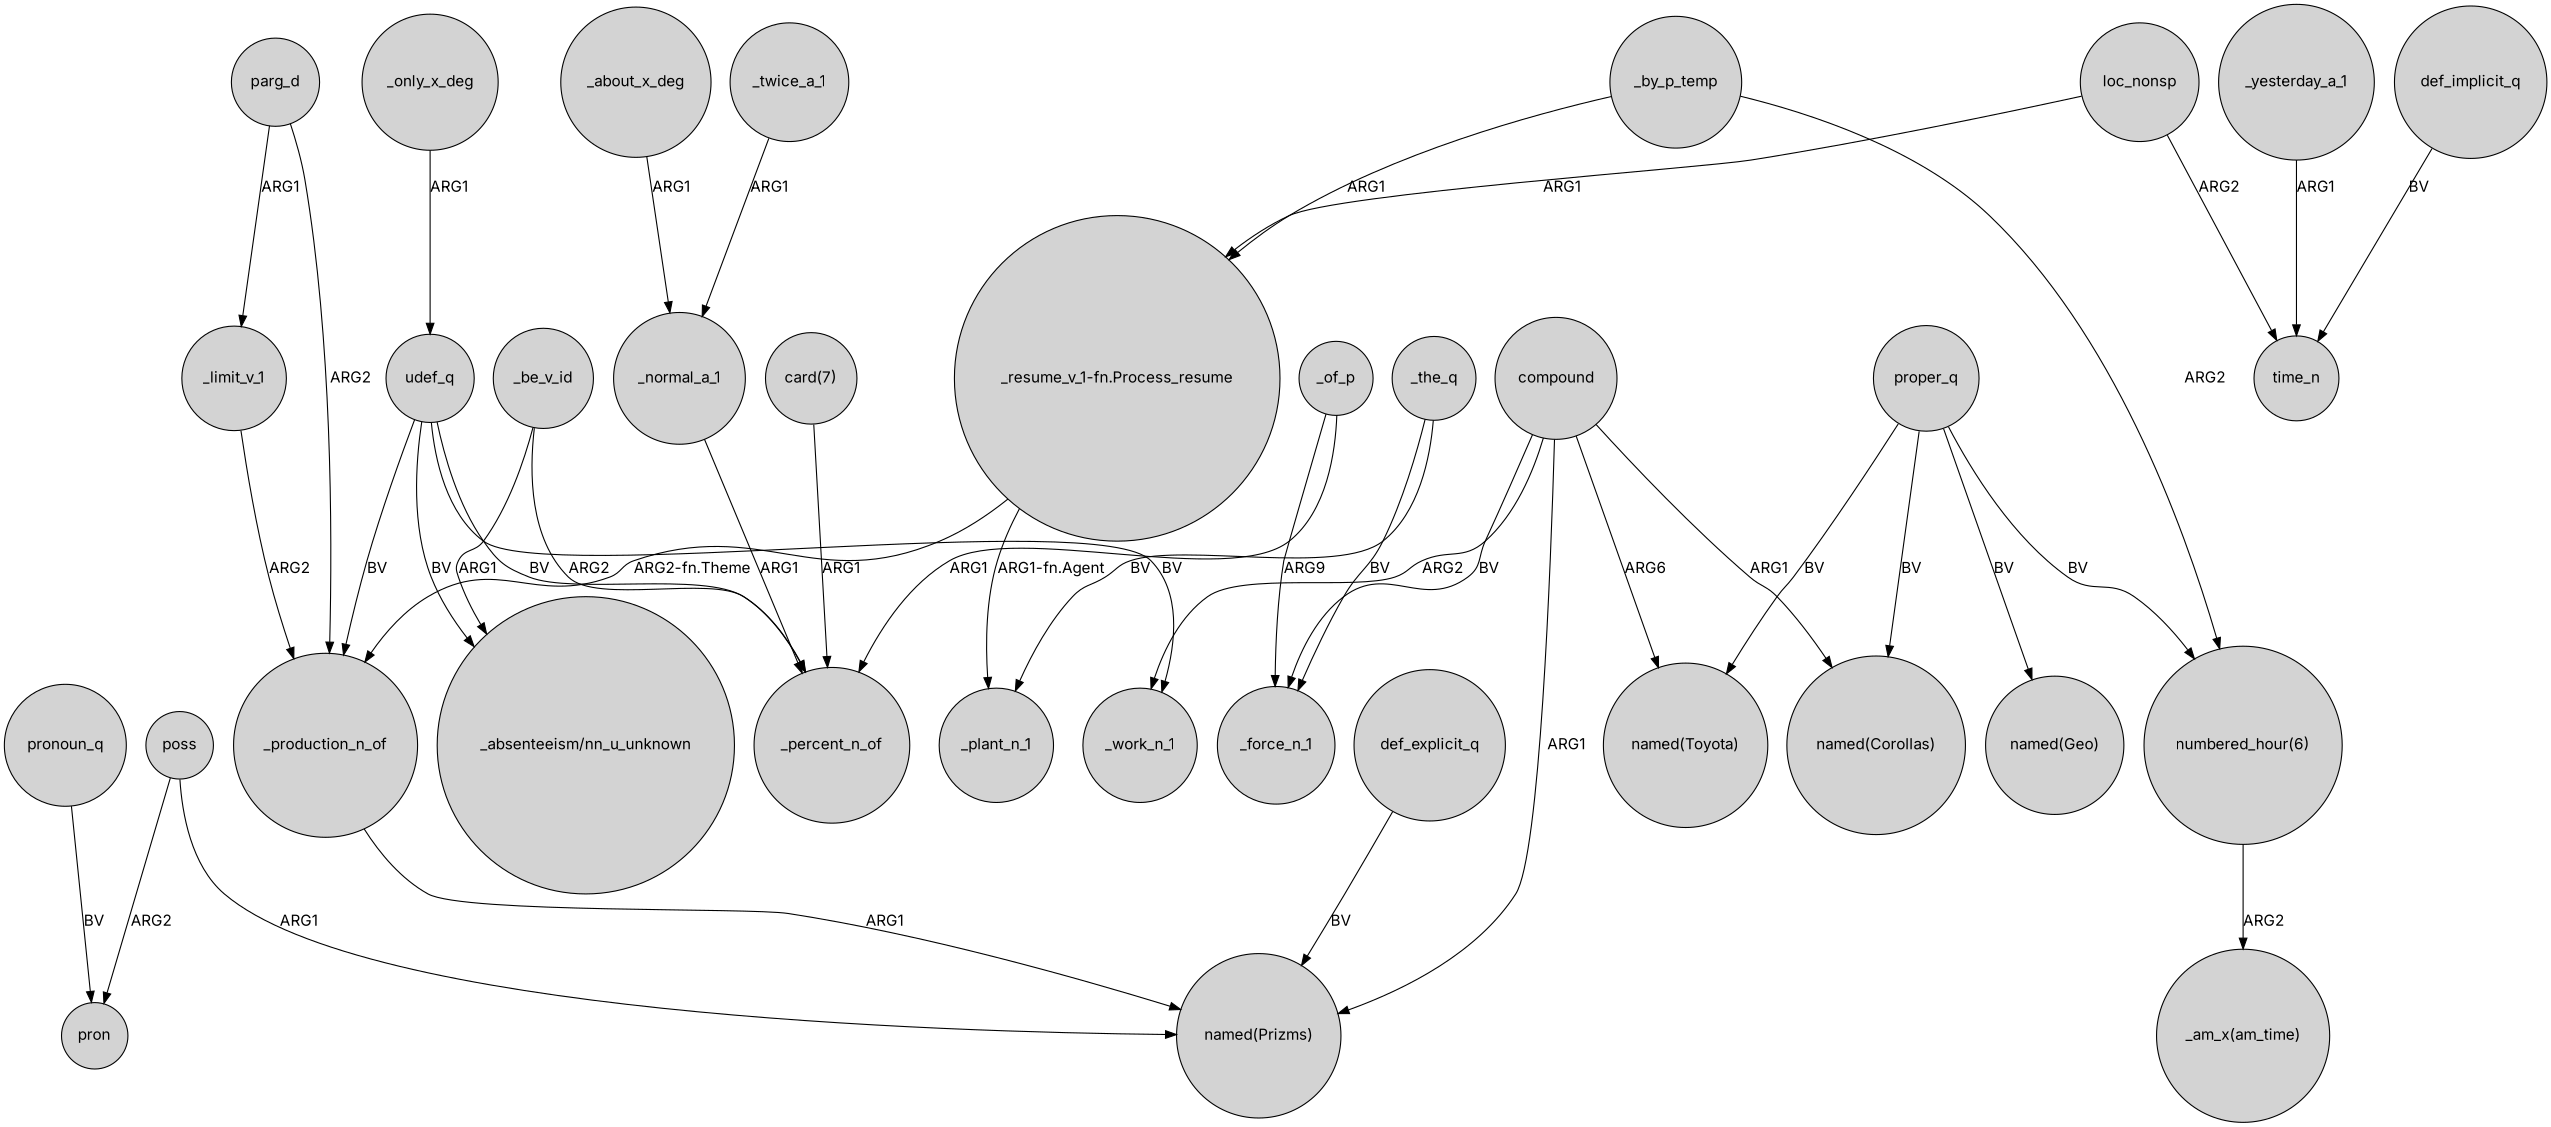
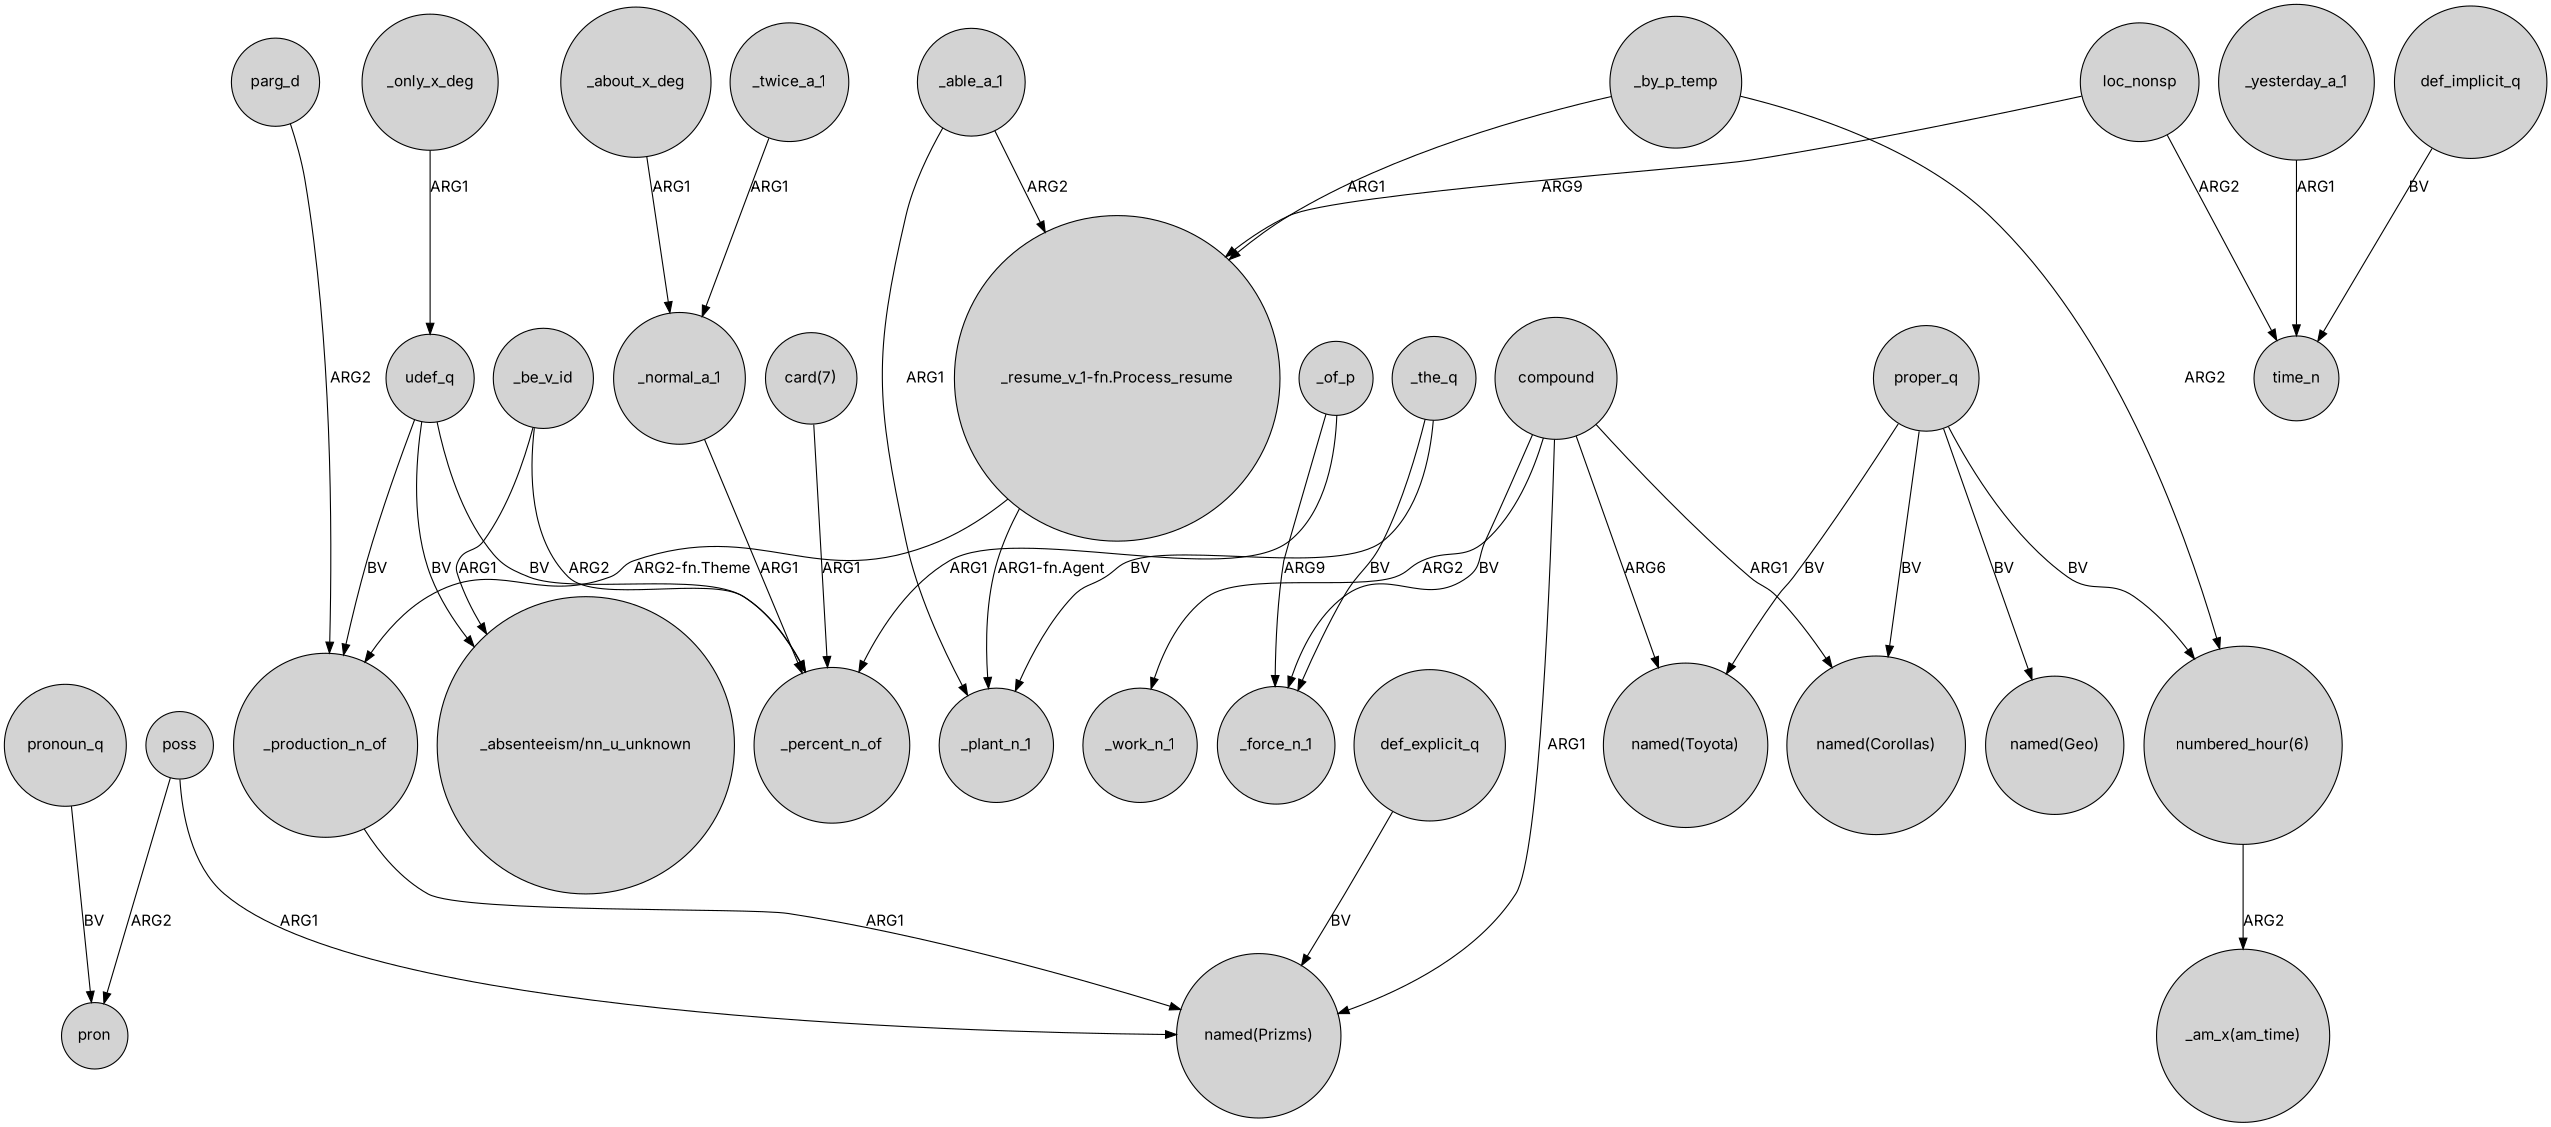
none -> (971, 82)
(1563, 188) -> (1563, 188)
(234, 378) -> none
(838, 547) -> none
